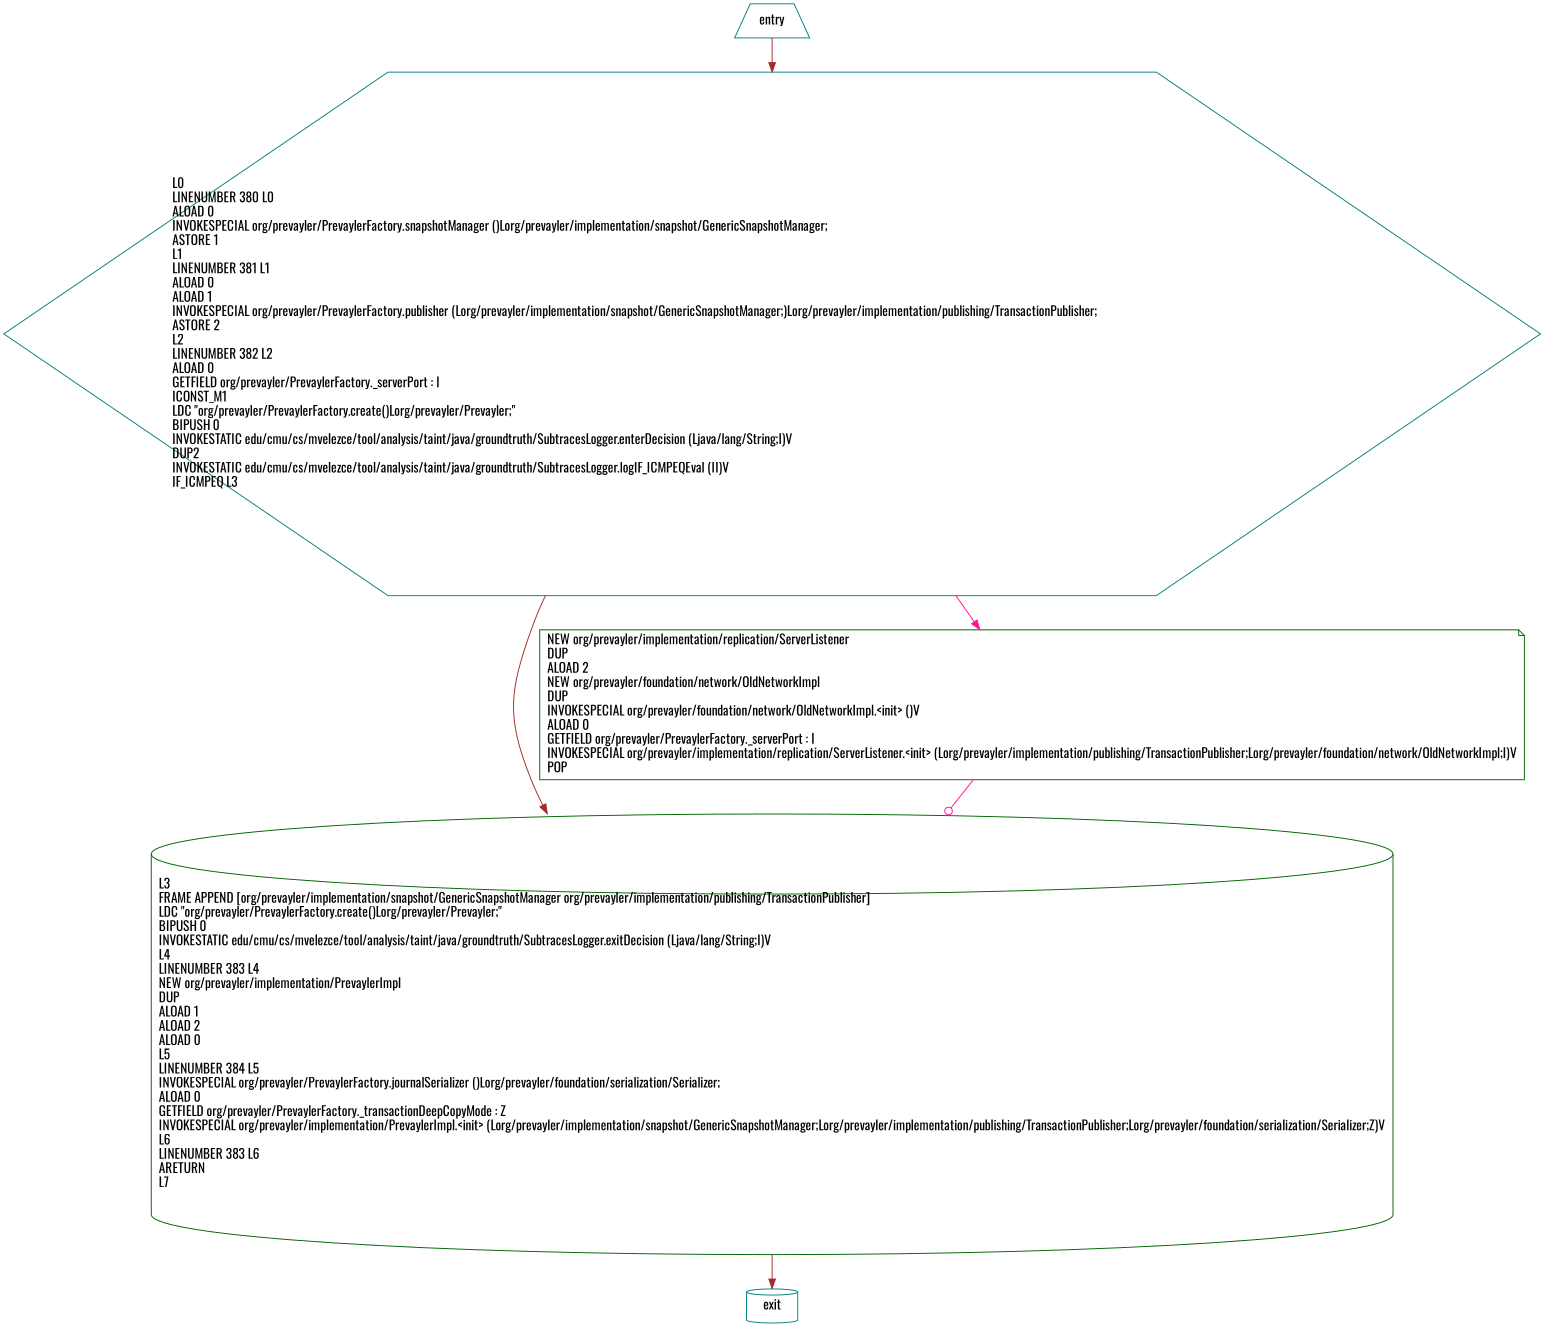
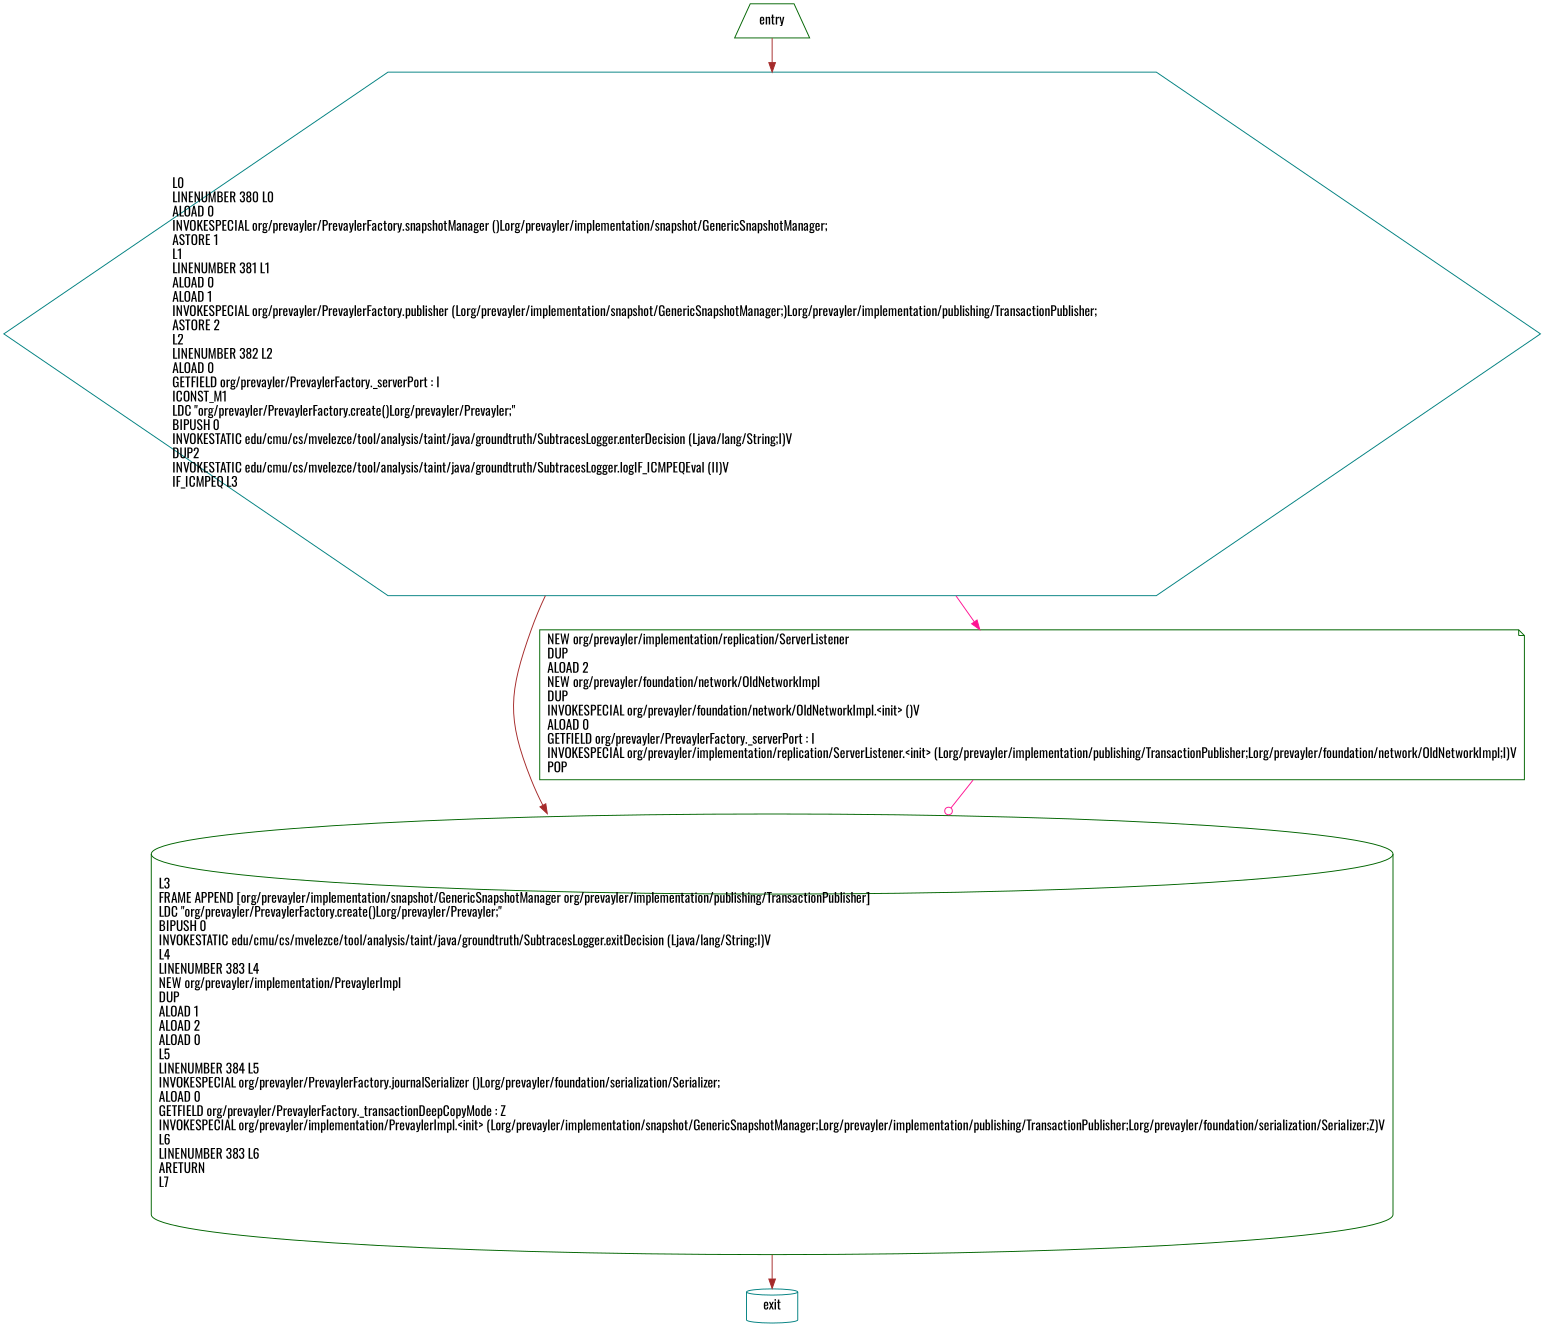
(772, 21) -> (772, 21)
